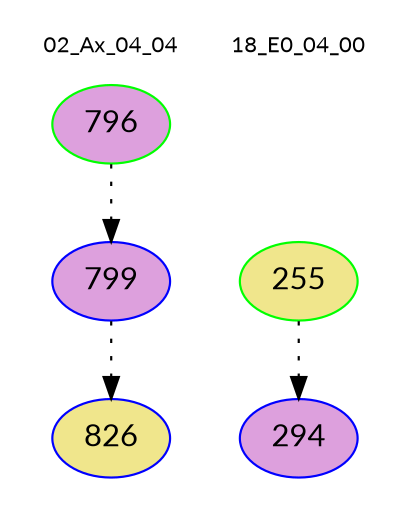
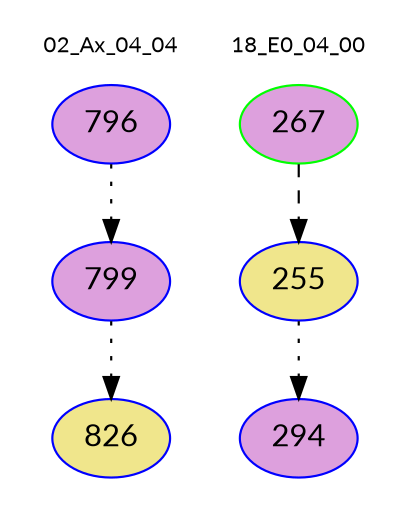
(111, 124) -> (111, 124)
none -> (299, 124)
(299, 281) -> (299, 281)
